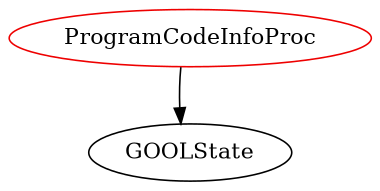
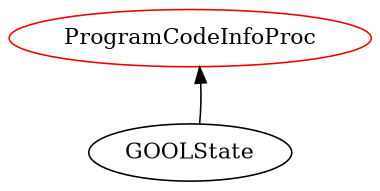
(180, 88) -> (201, 103)
